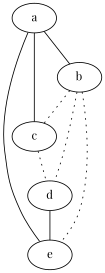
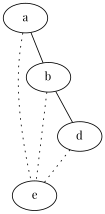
(34, 136) -> none
(67, 137) -> (64, 107)
(4, 139) -> (19, 107)
(50, 225) -> (57, 166)
